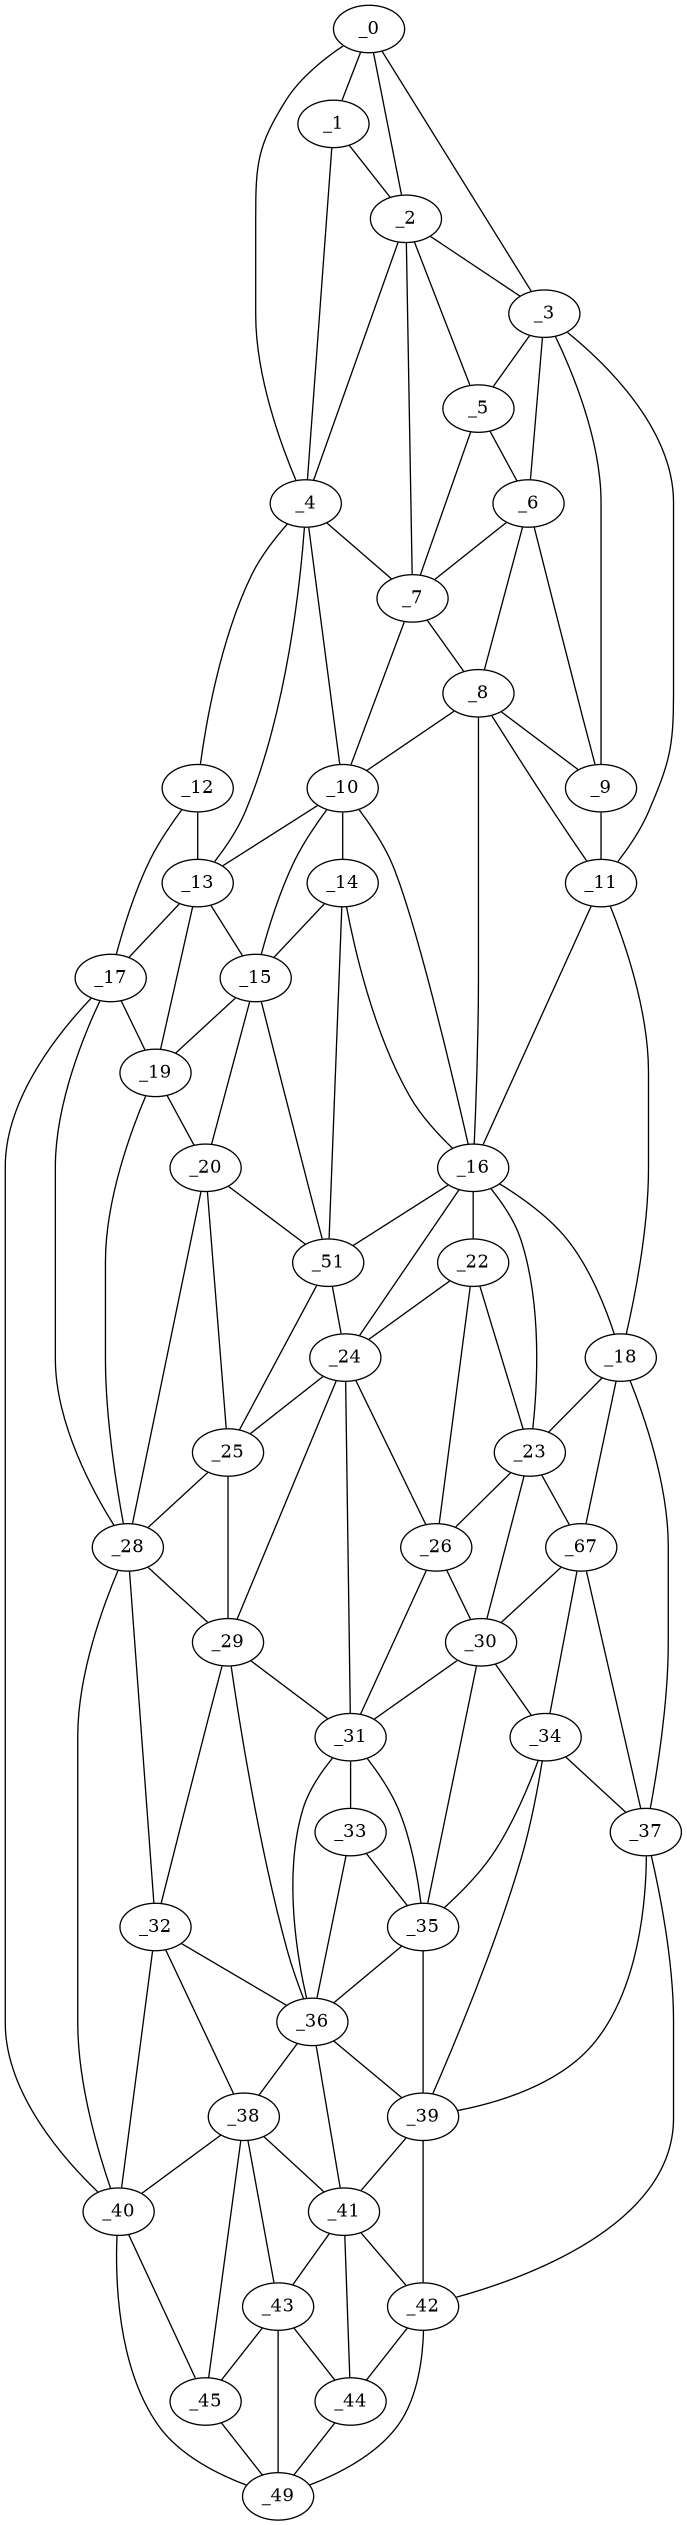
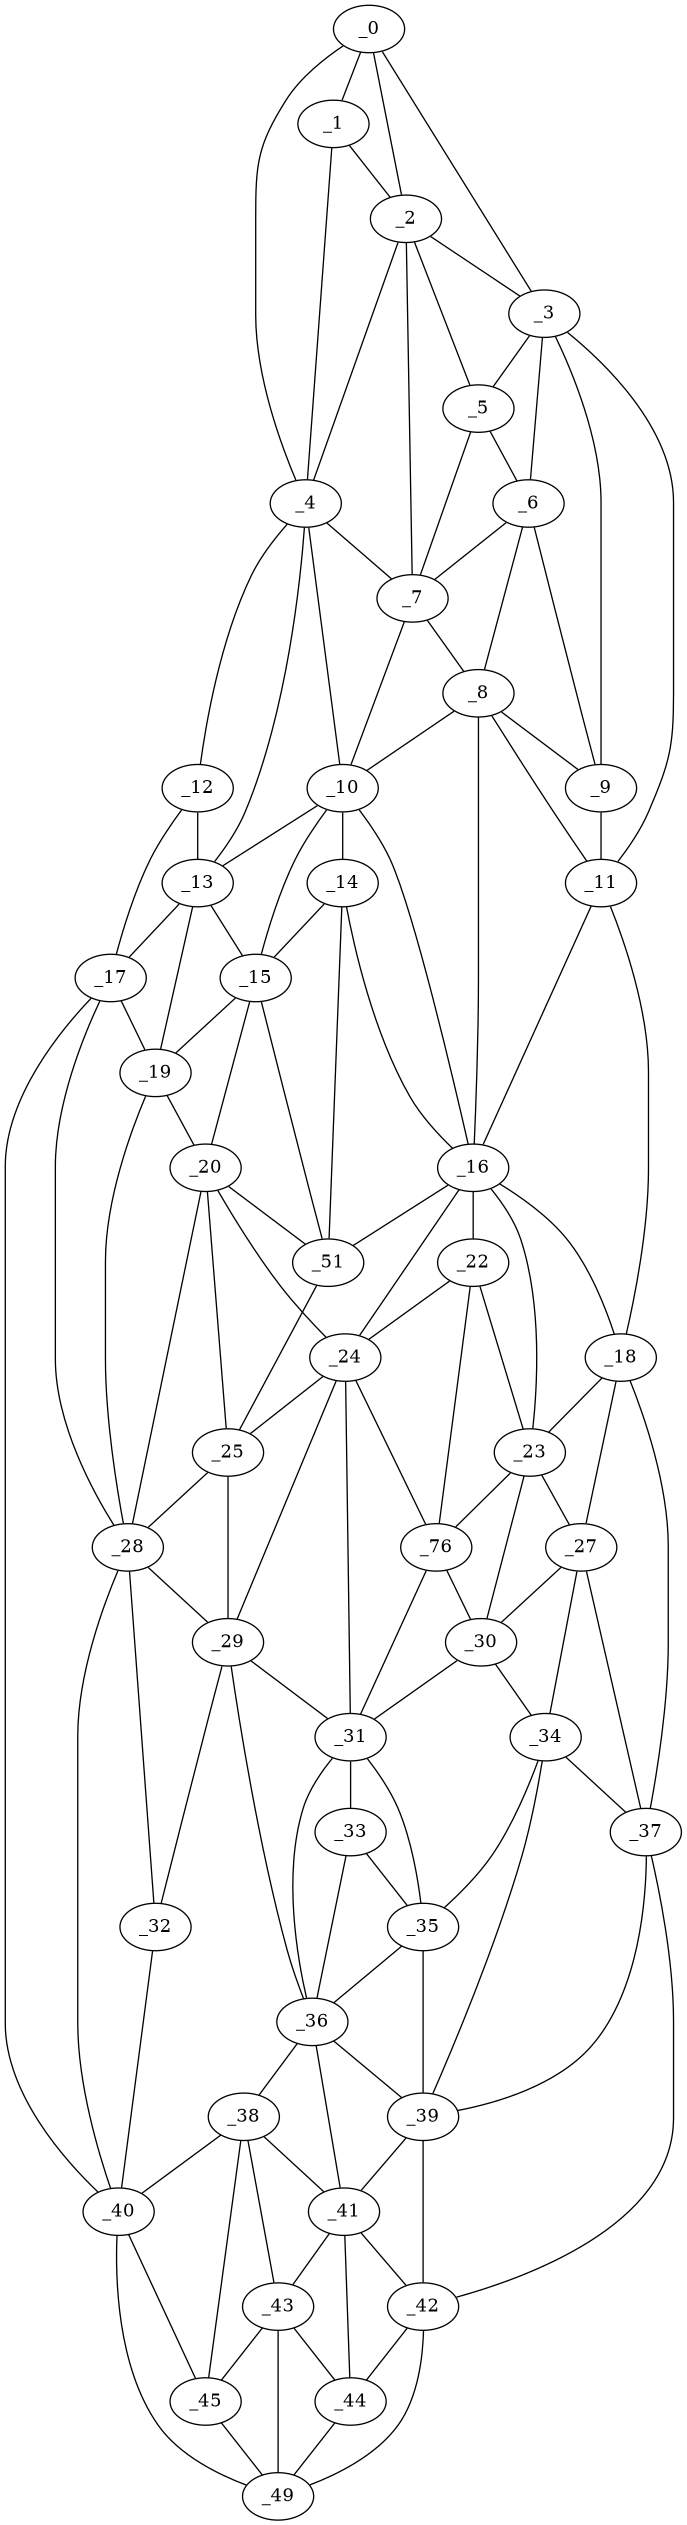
(337, 1310) -> (267, 1268)
(436, 1547) -> (436, 1547)
(581, 1547) -> (581, 1547)
(452, 1785) -> none
(234, 1974) -> none
(200, 2022) -> none
